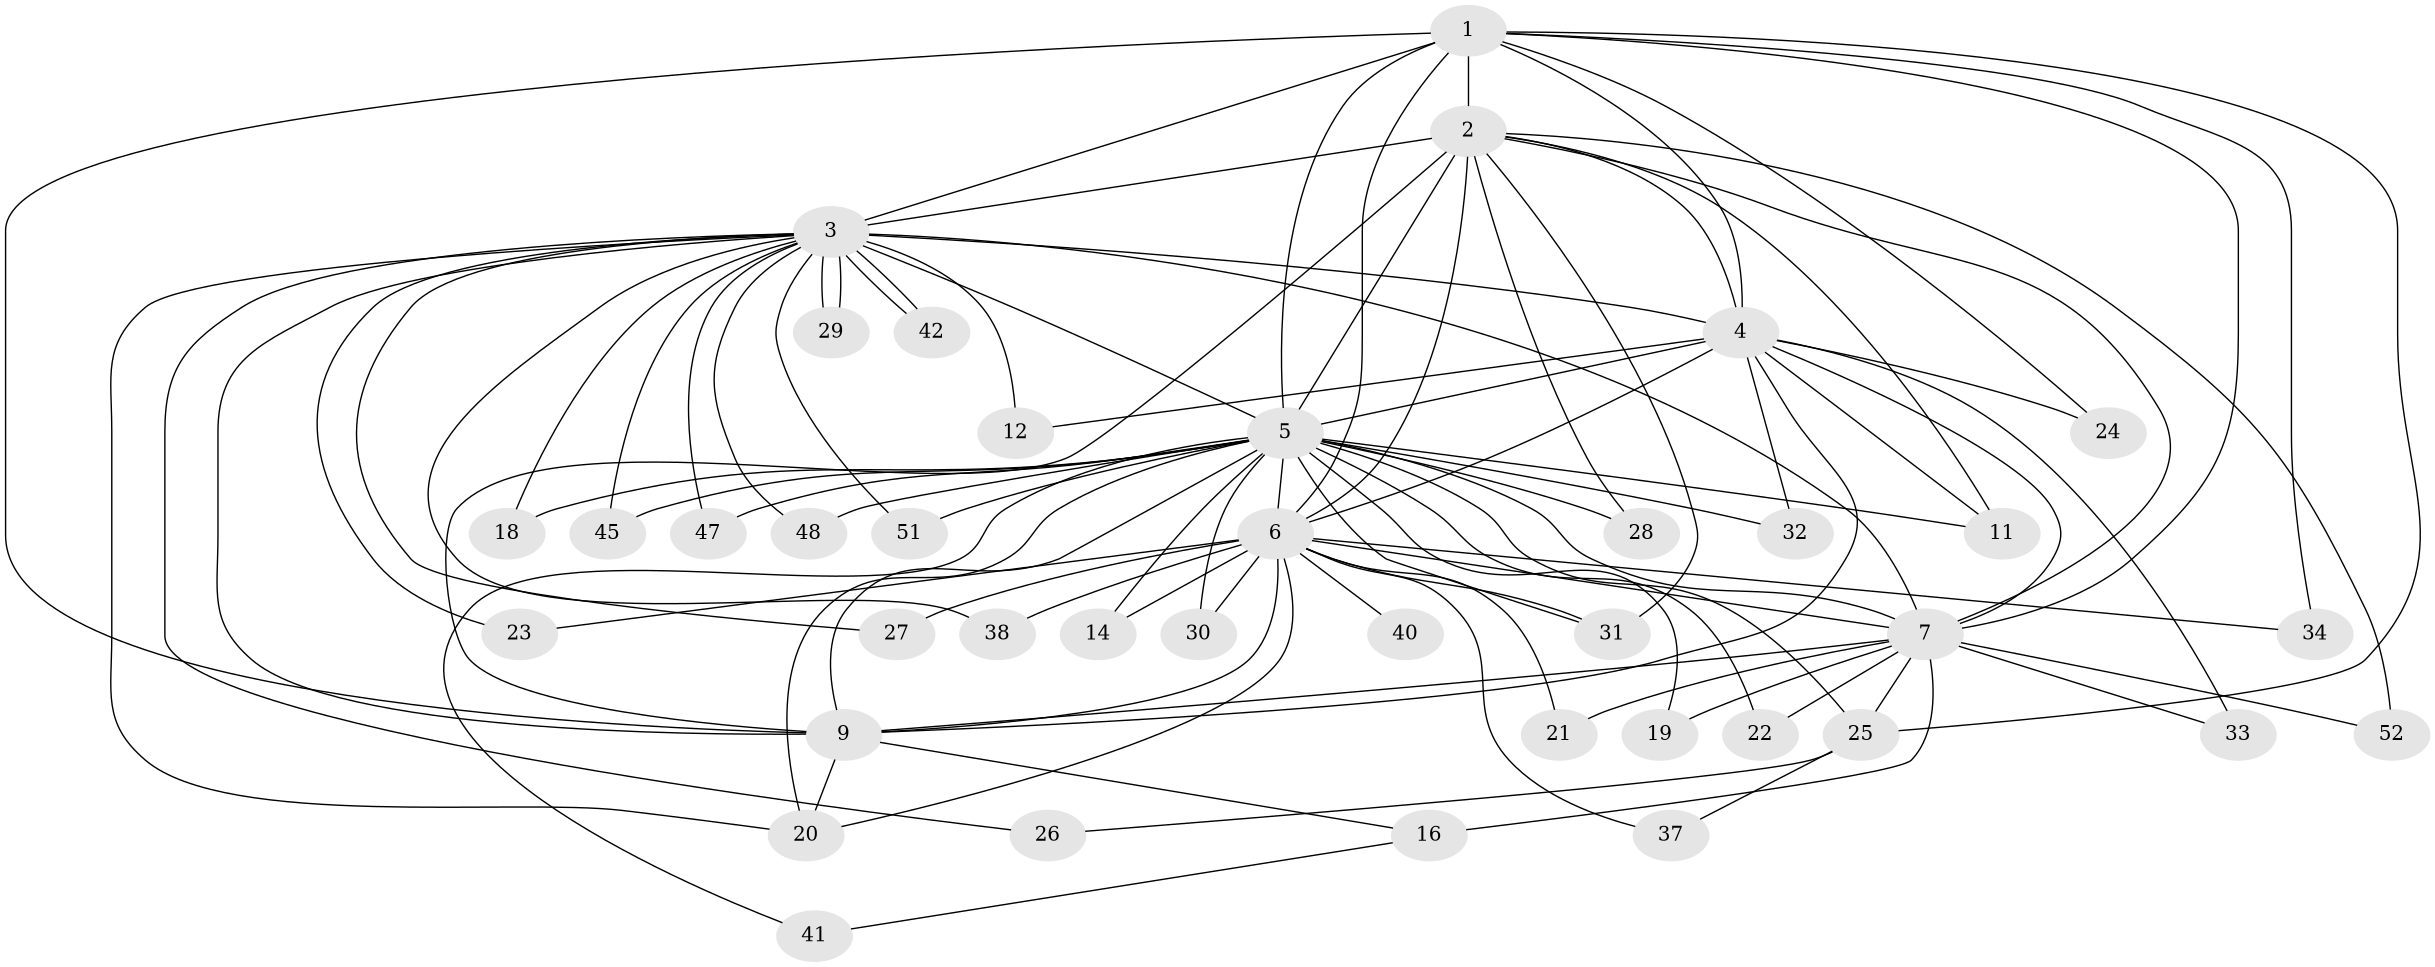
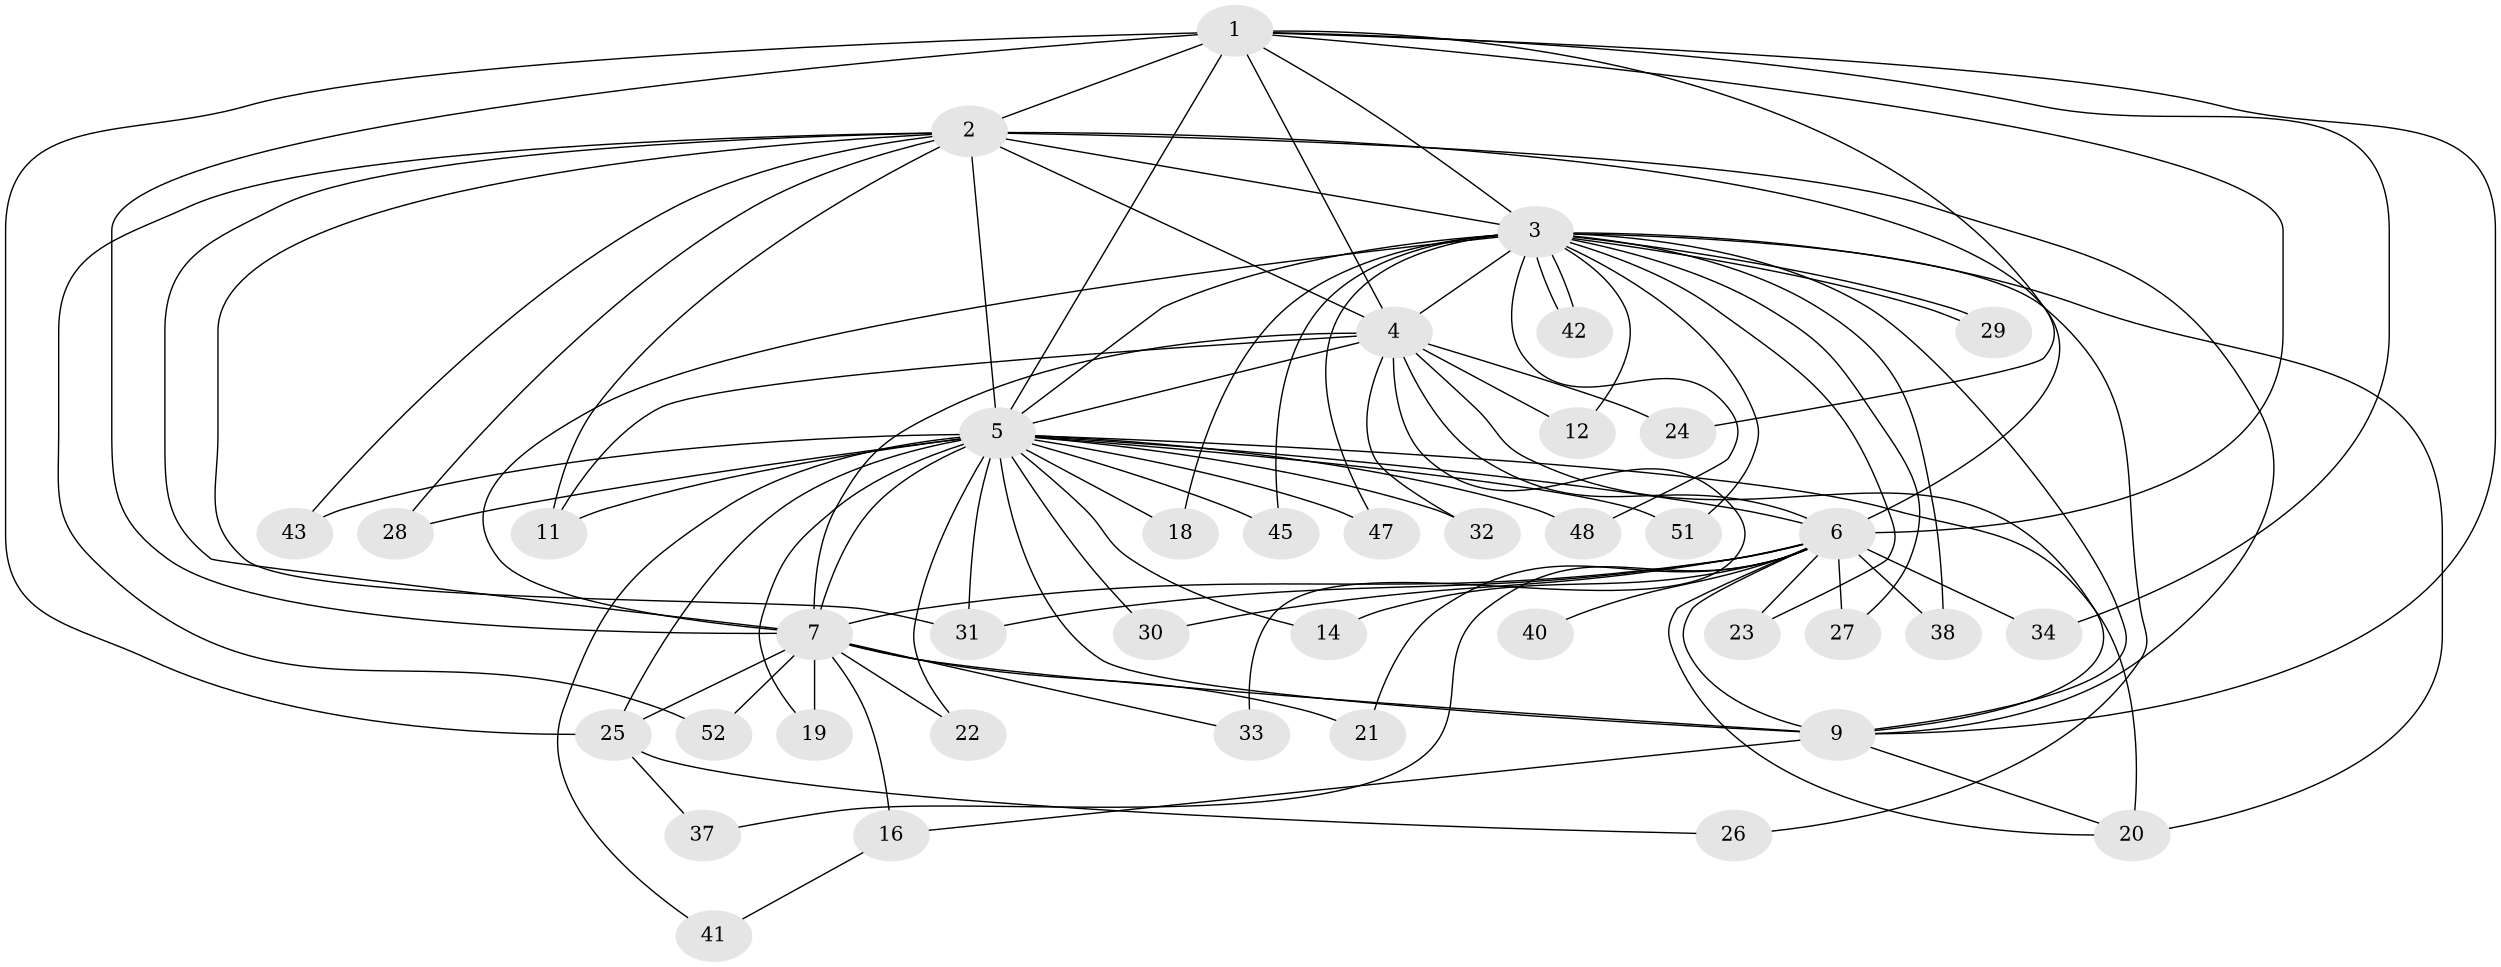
none -> (295, 534)
